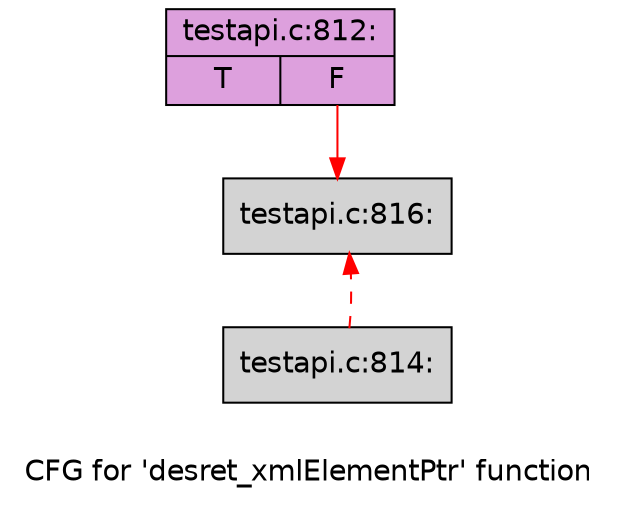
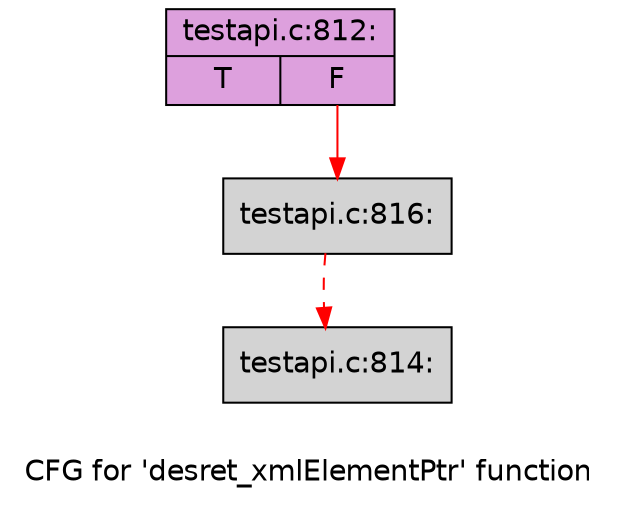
(351, 301) -> (324, 280)
